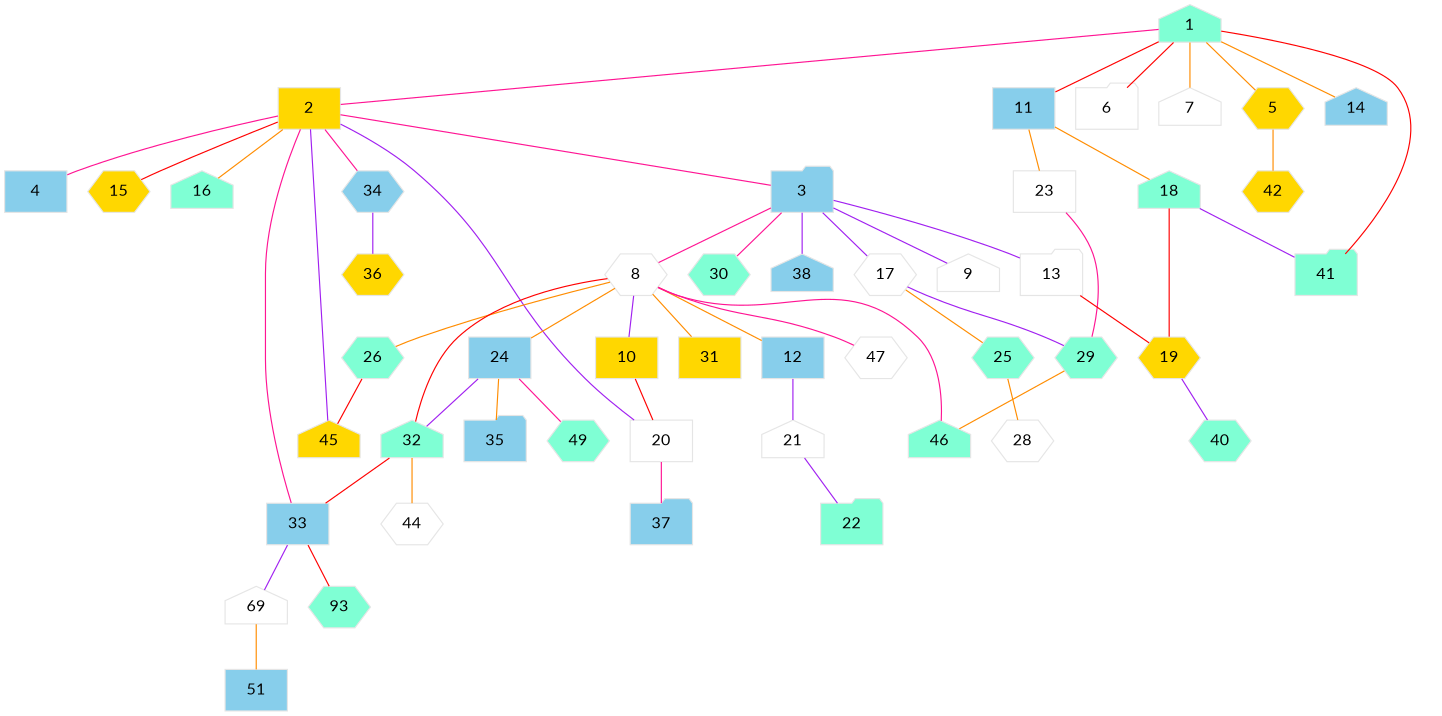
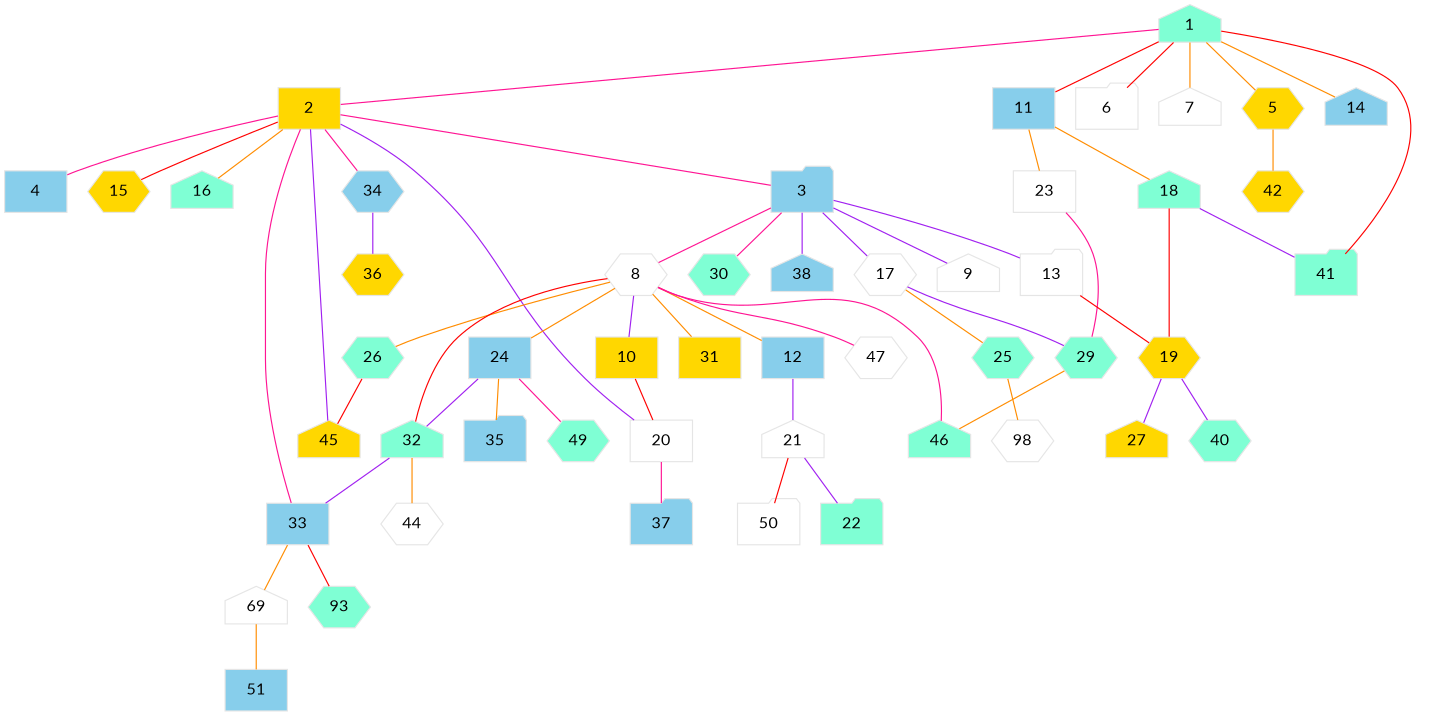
(1023, 441) -> (1023, 441)
none -> (1137, 441)
(358, 481) -> (358, 481)
none -> (769, 524)
(276, 568) -> (276, 568)
